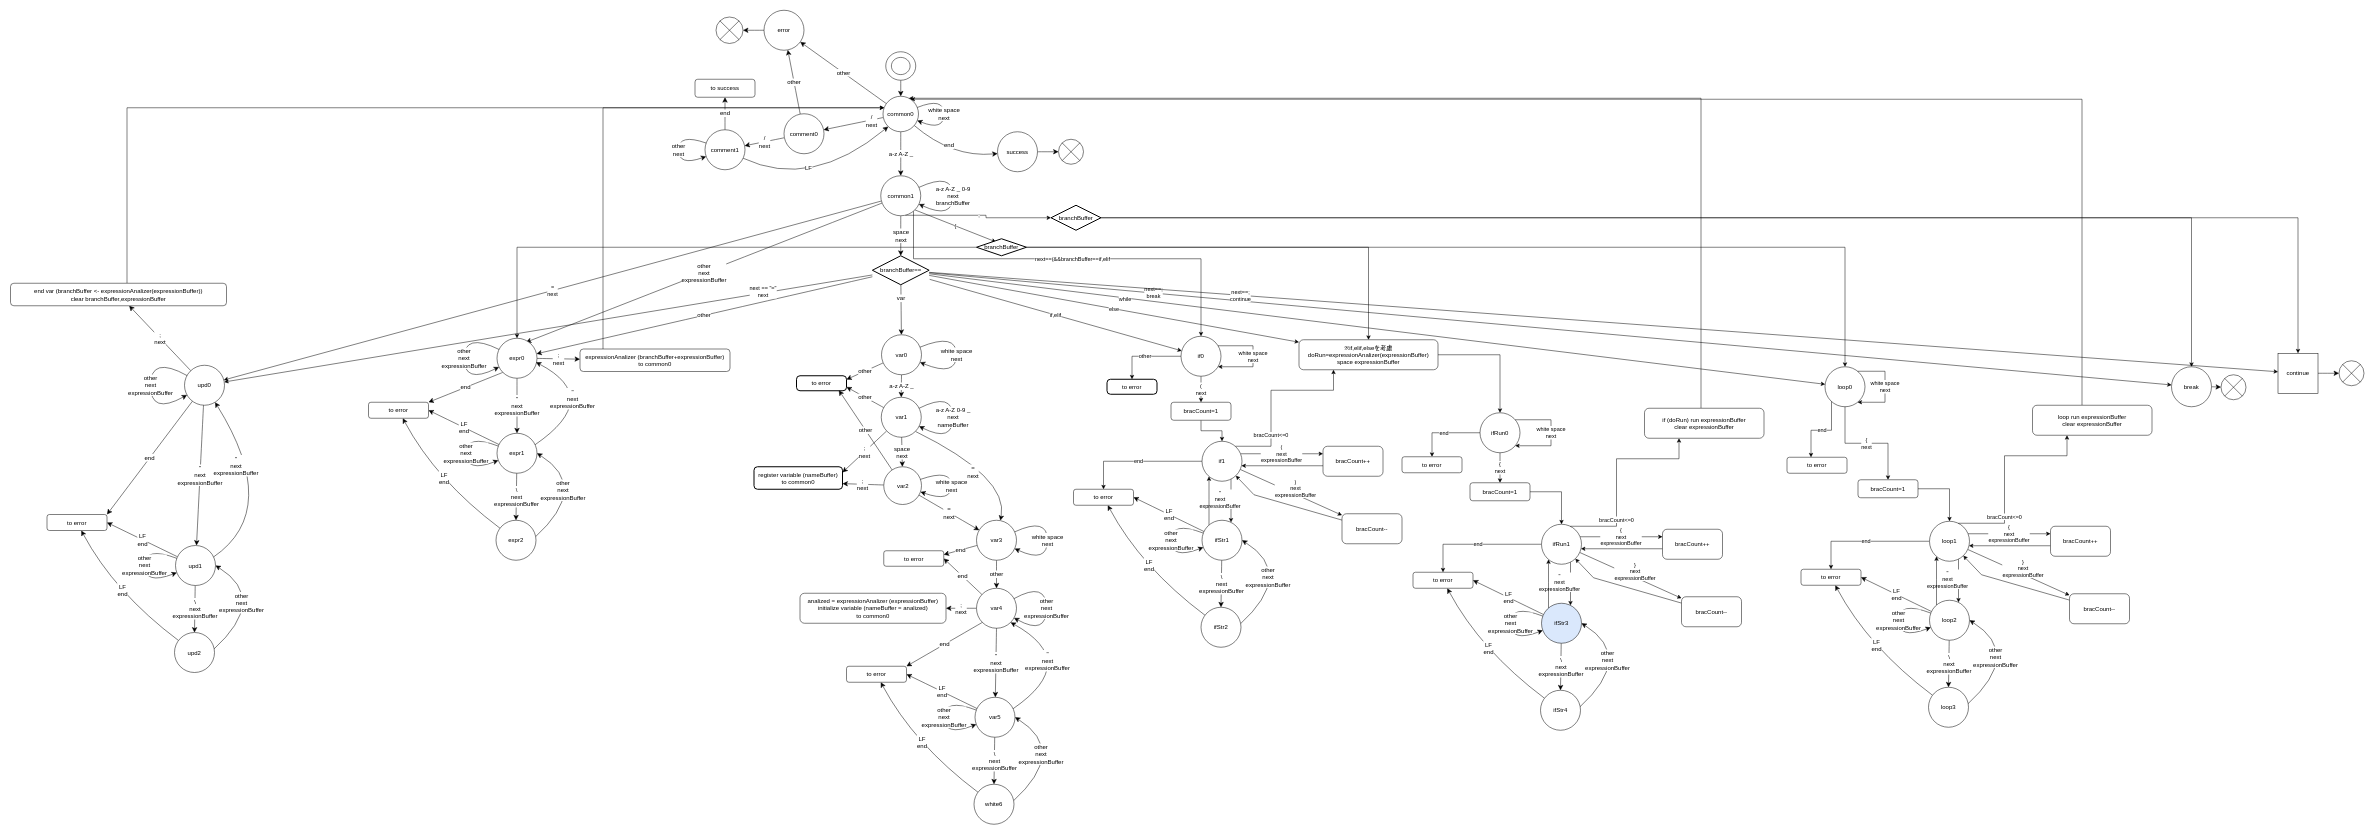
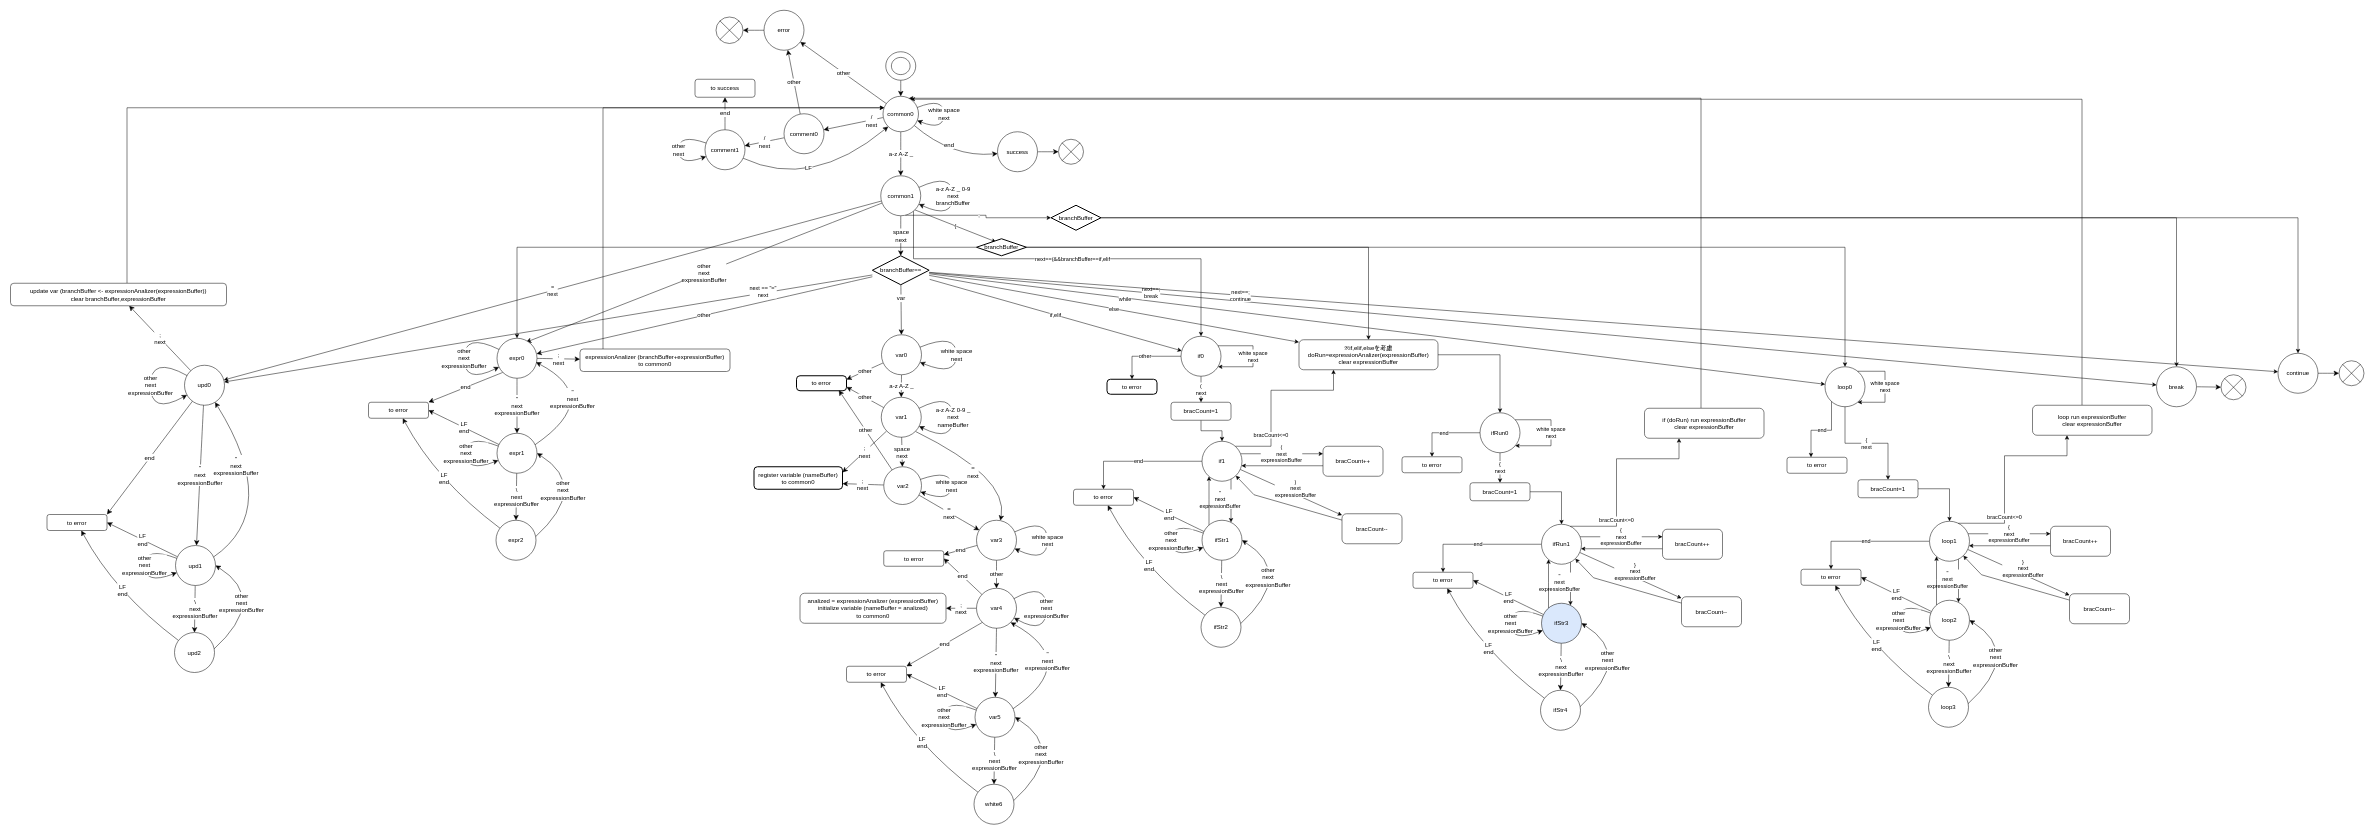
(118, 295) -> (118, 295)
(1368, 355) -> (1368, 355)
(2298, 373) -> (2298, 373)
(2191, 387) -> (2176, 387)
